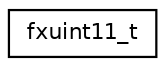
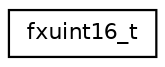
(83, 34) -> (83, 34)
